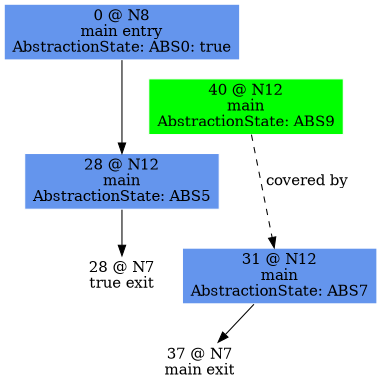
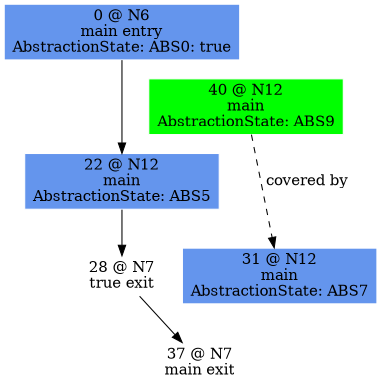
(122, 32) -> (122, 32)
(122, 181) -> (122, 181)
(240, 319) -> (157, 315)
